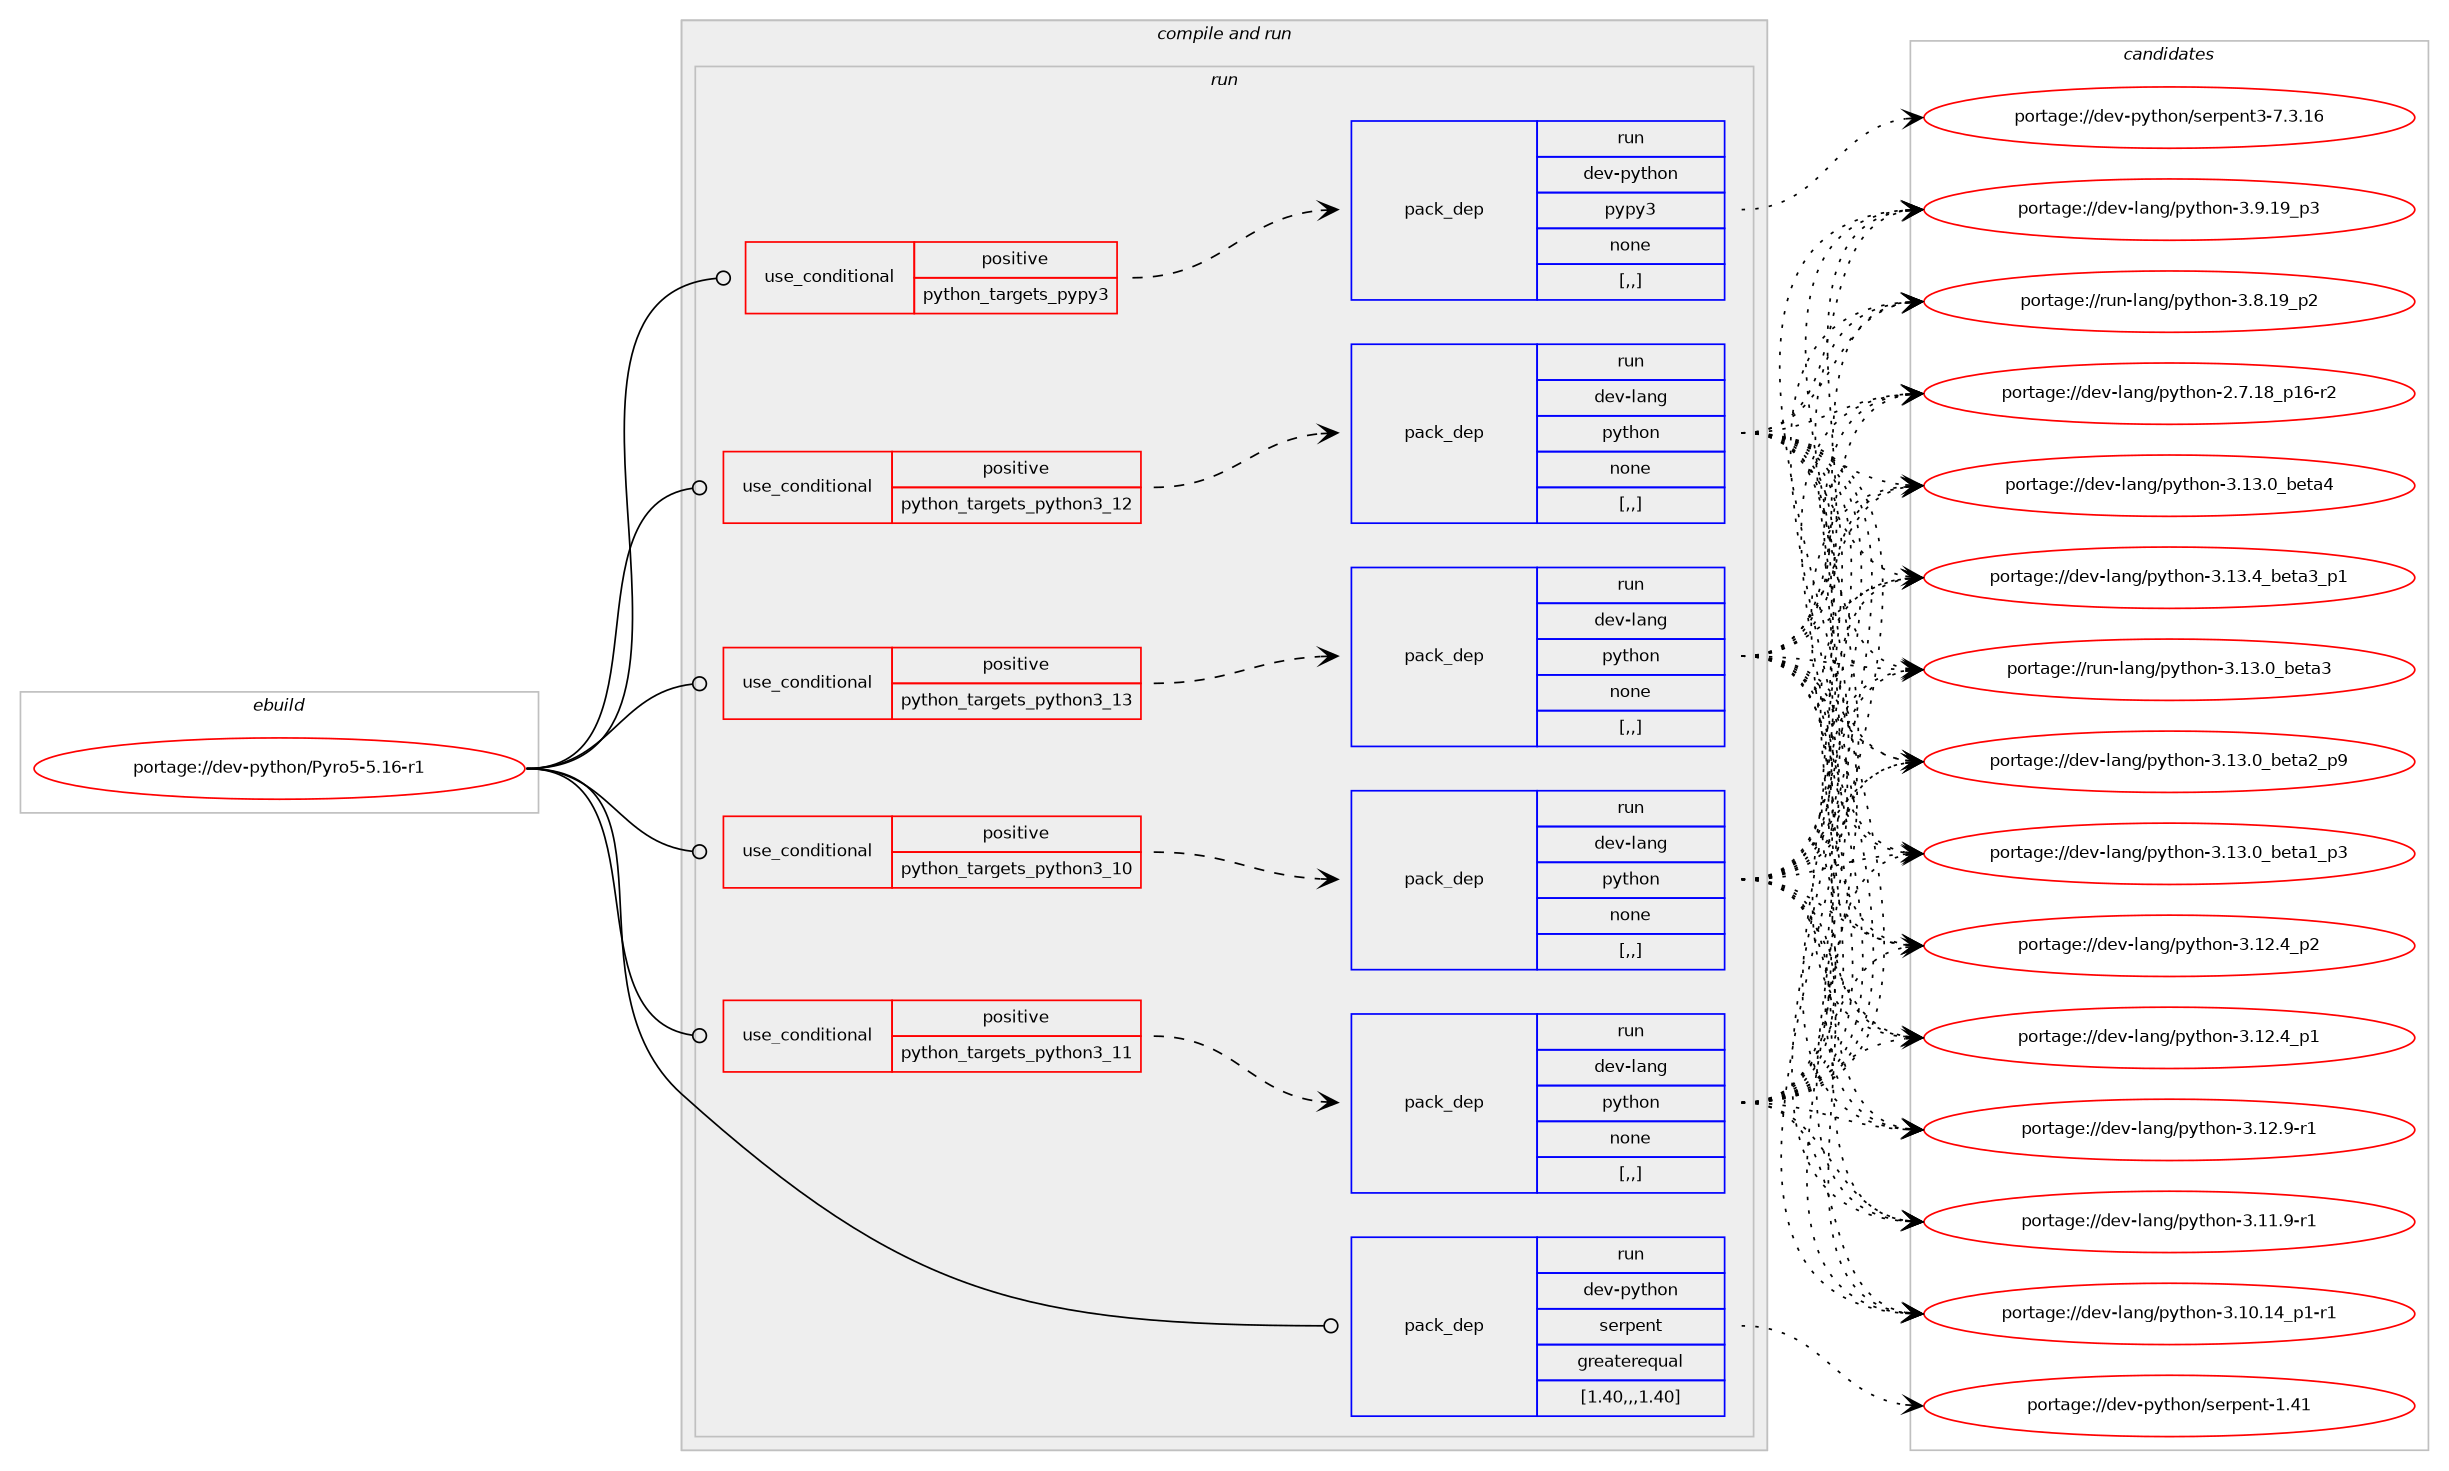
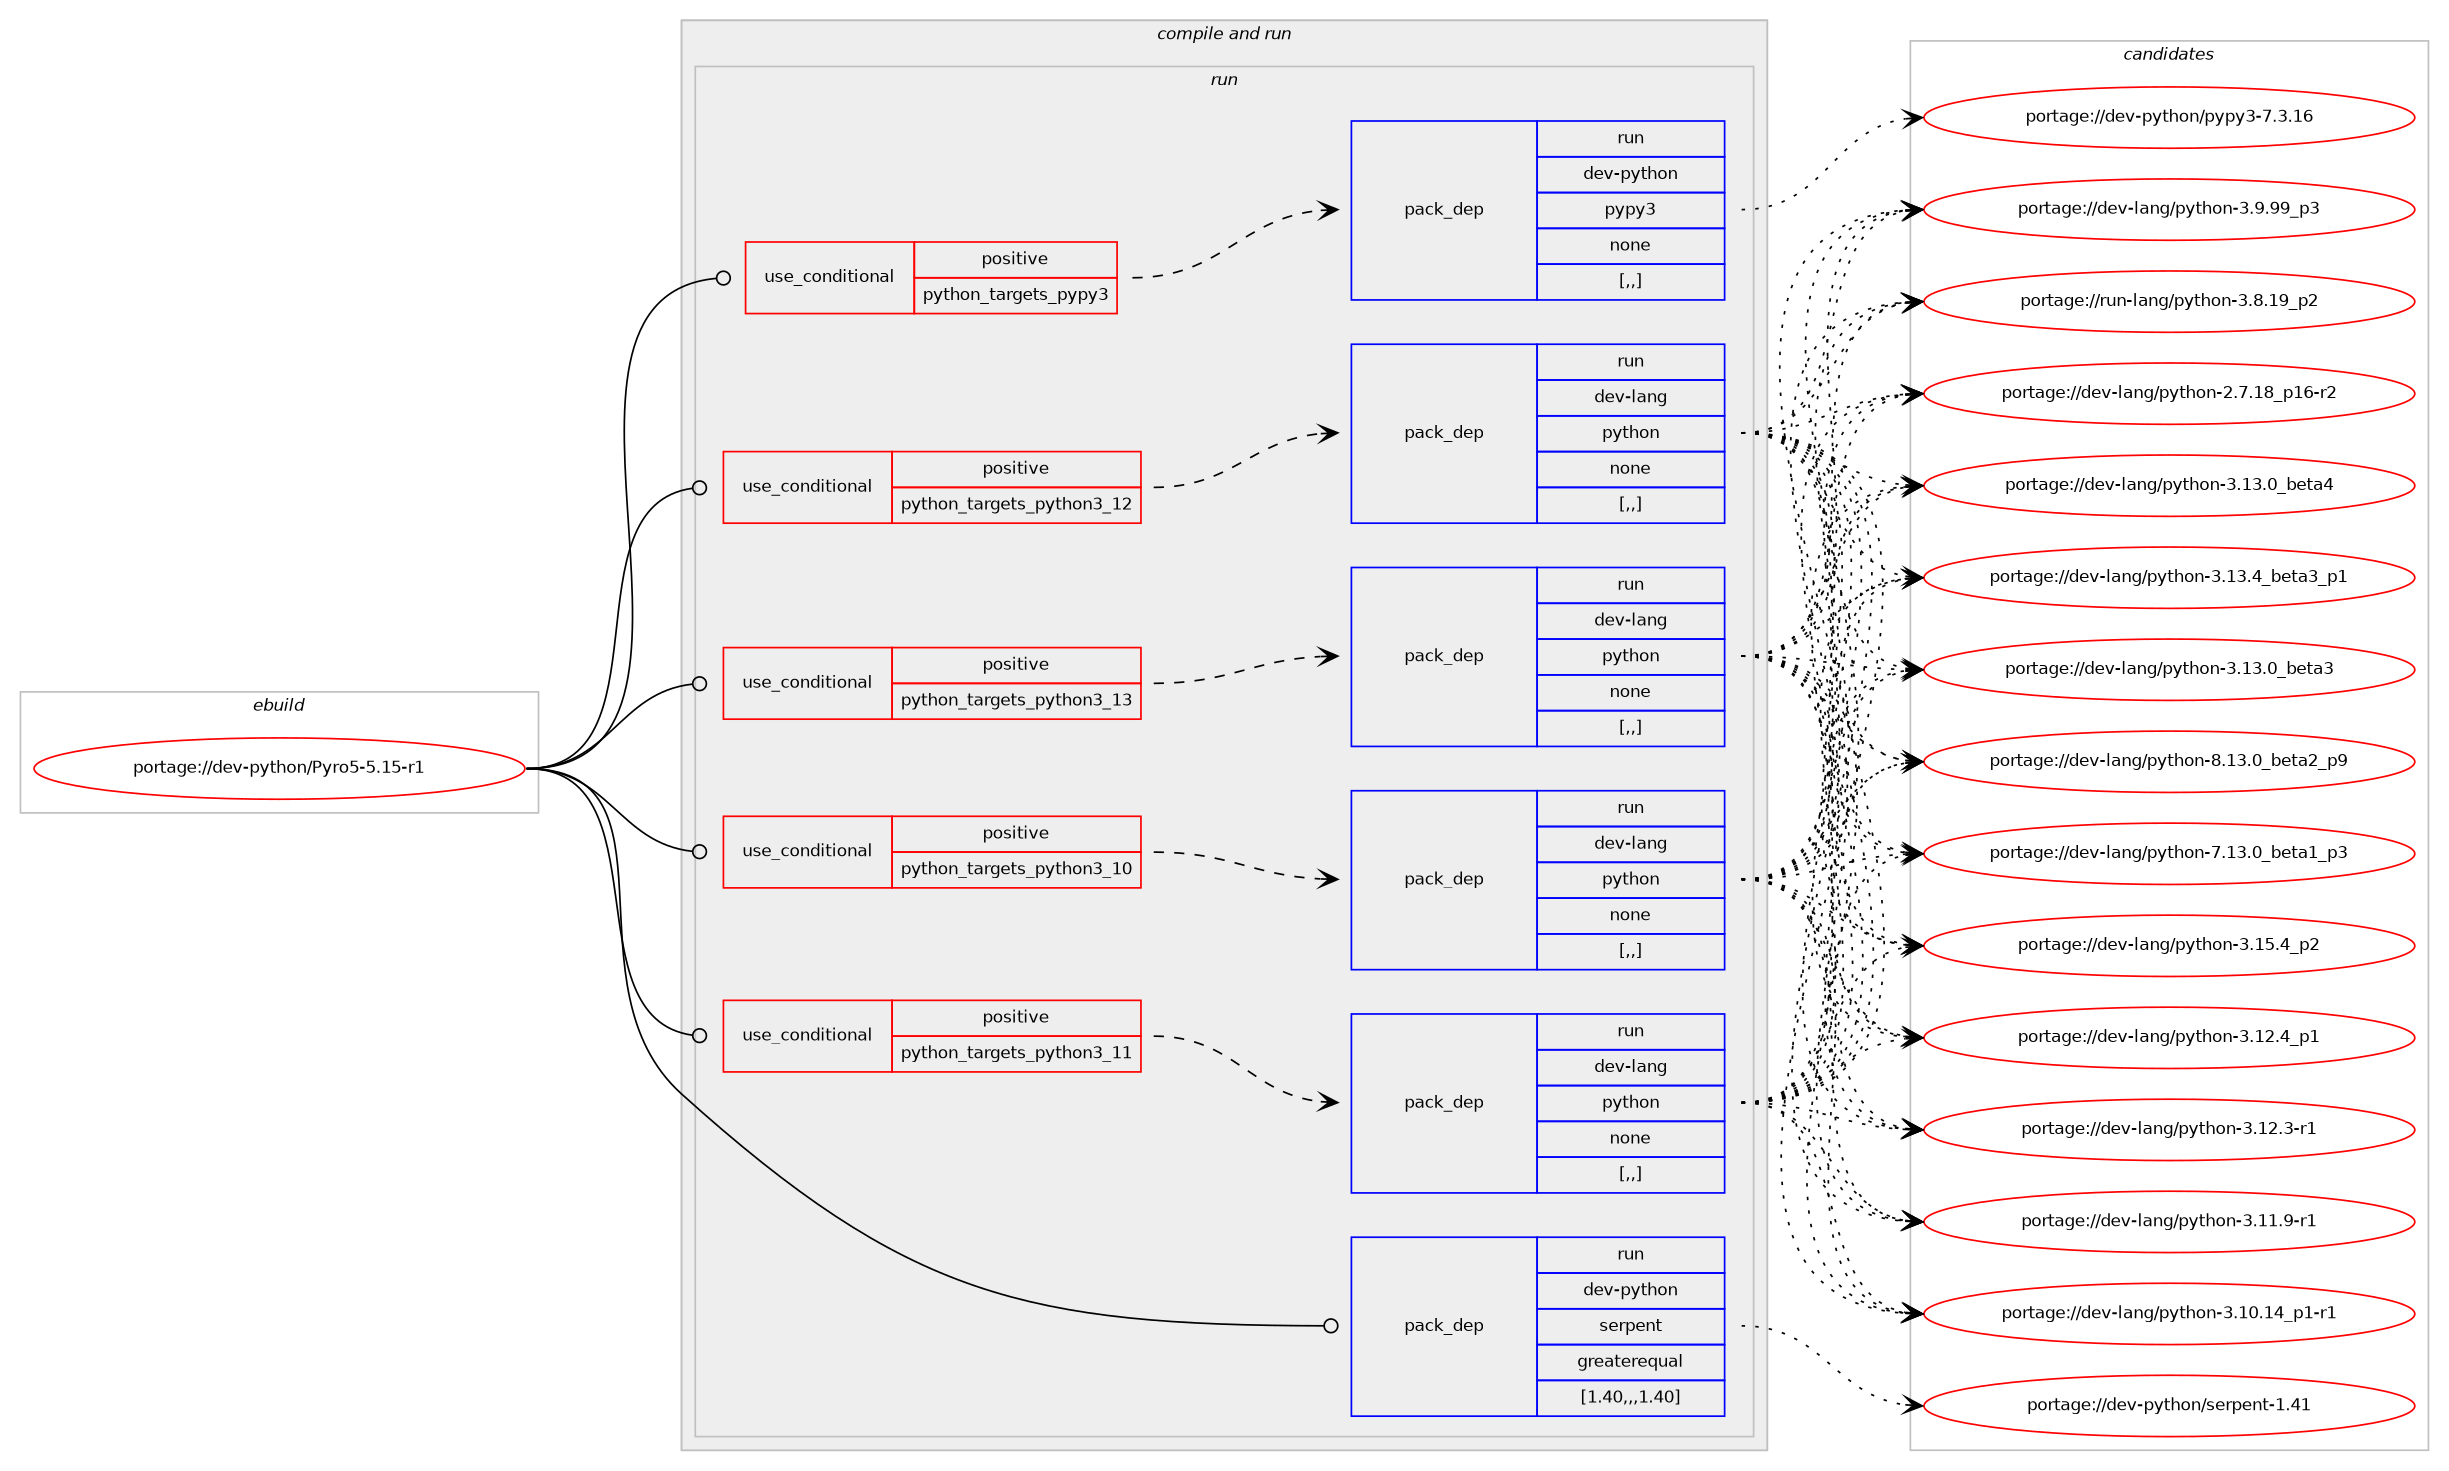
(2169, 118) -> (2169, 118)
(2169, 210) -> (2169, 210)
(2169, 670) -> (2169, 670)
(2169, 762) -> (2169, 762)
(279, 769) -> (279, 769)
(2169, 854) -> (2169, 854)
(2169, 946) -> (2169, 946)
(2169, 1130) -> (2169, 1130)
